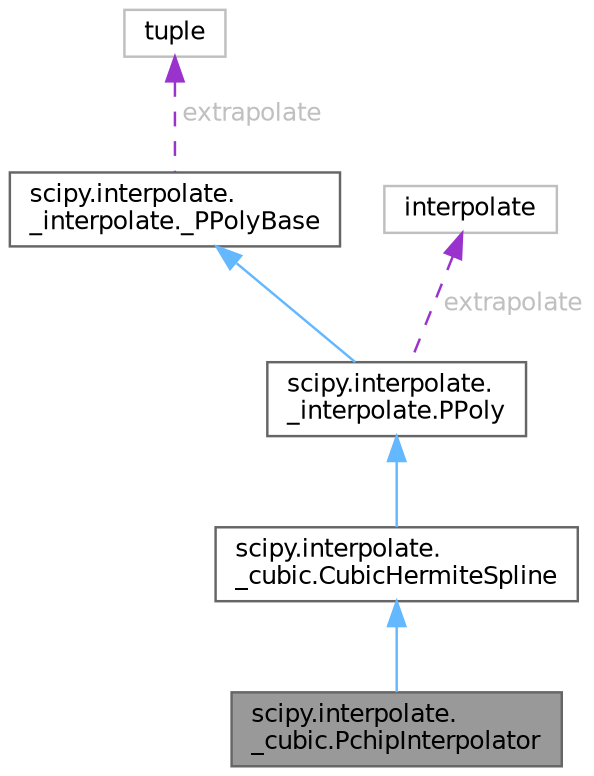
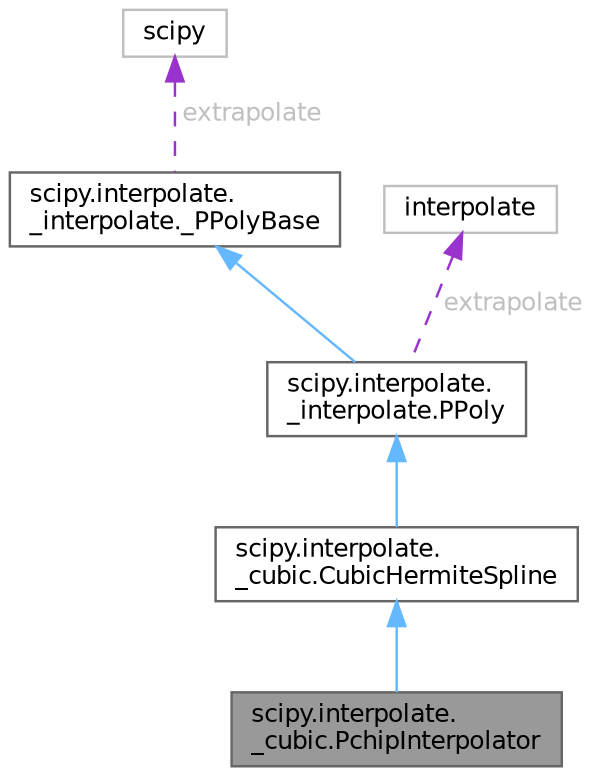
(175, 33) -> (175, 33)
